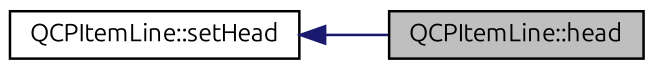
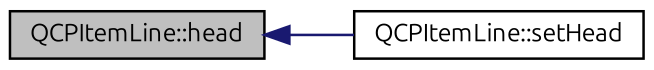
(357, 35) -> (322, 35)
